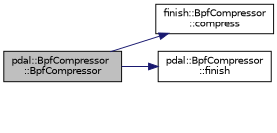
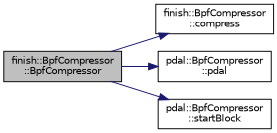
(63, 66) -> (63, 66)
(215, 66) -> (215, 66)
none -> (215, 114)
